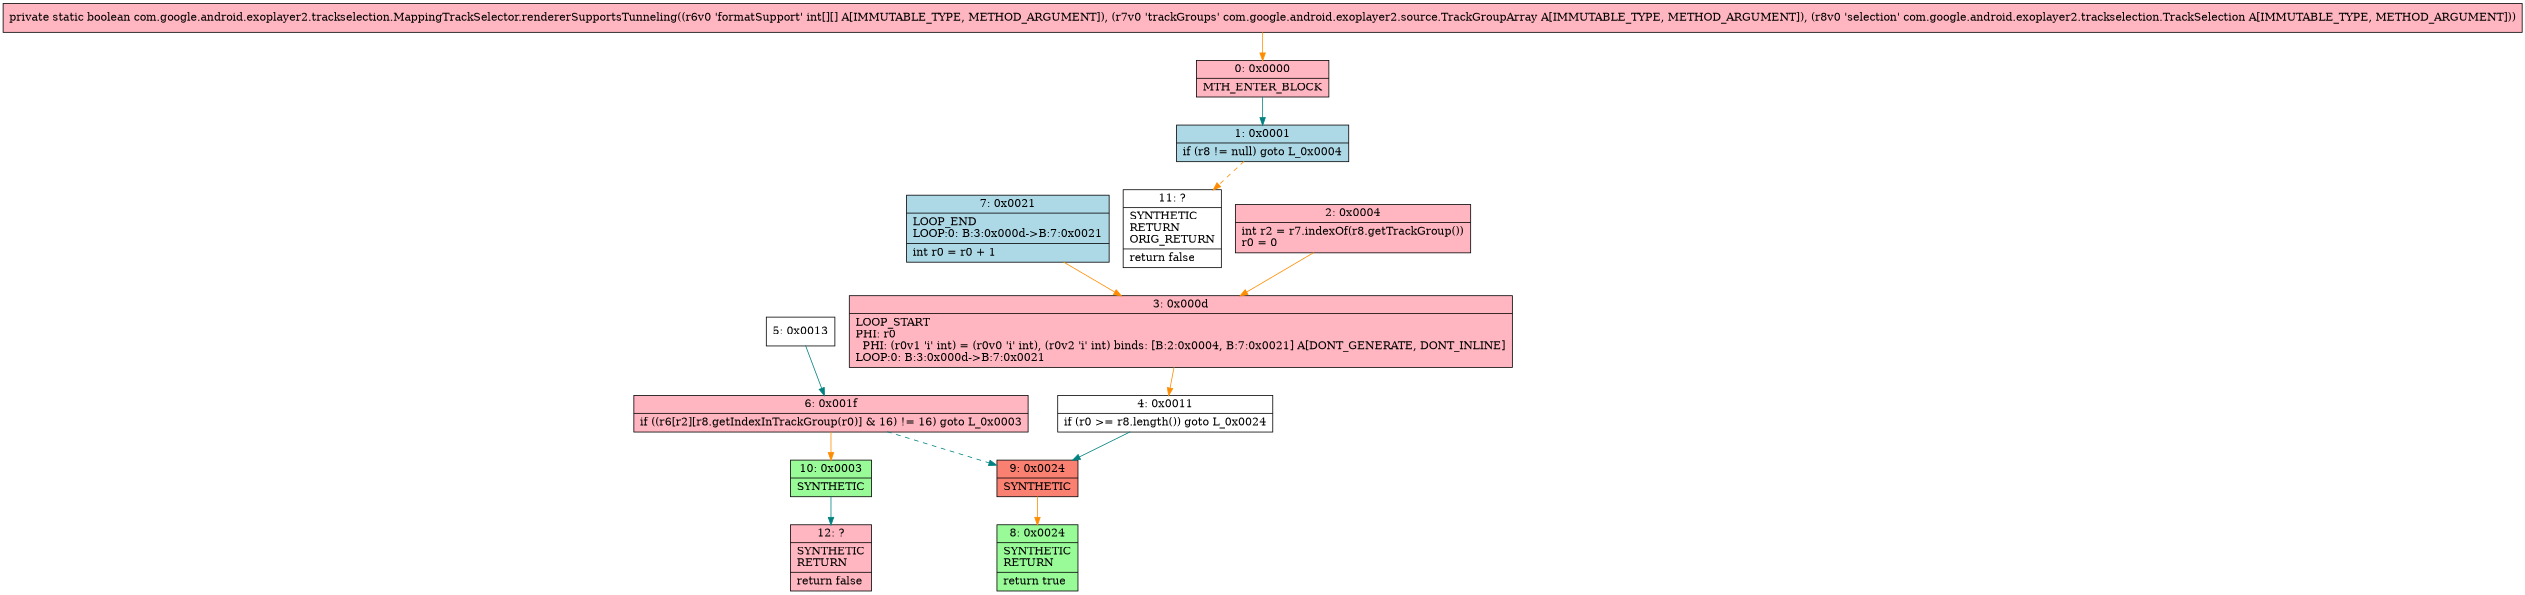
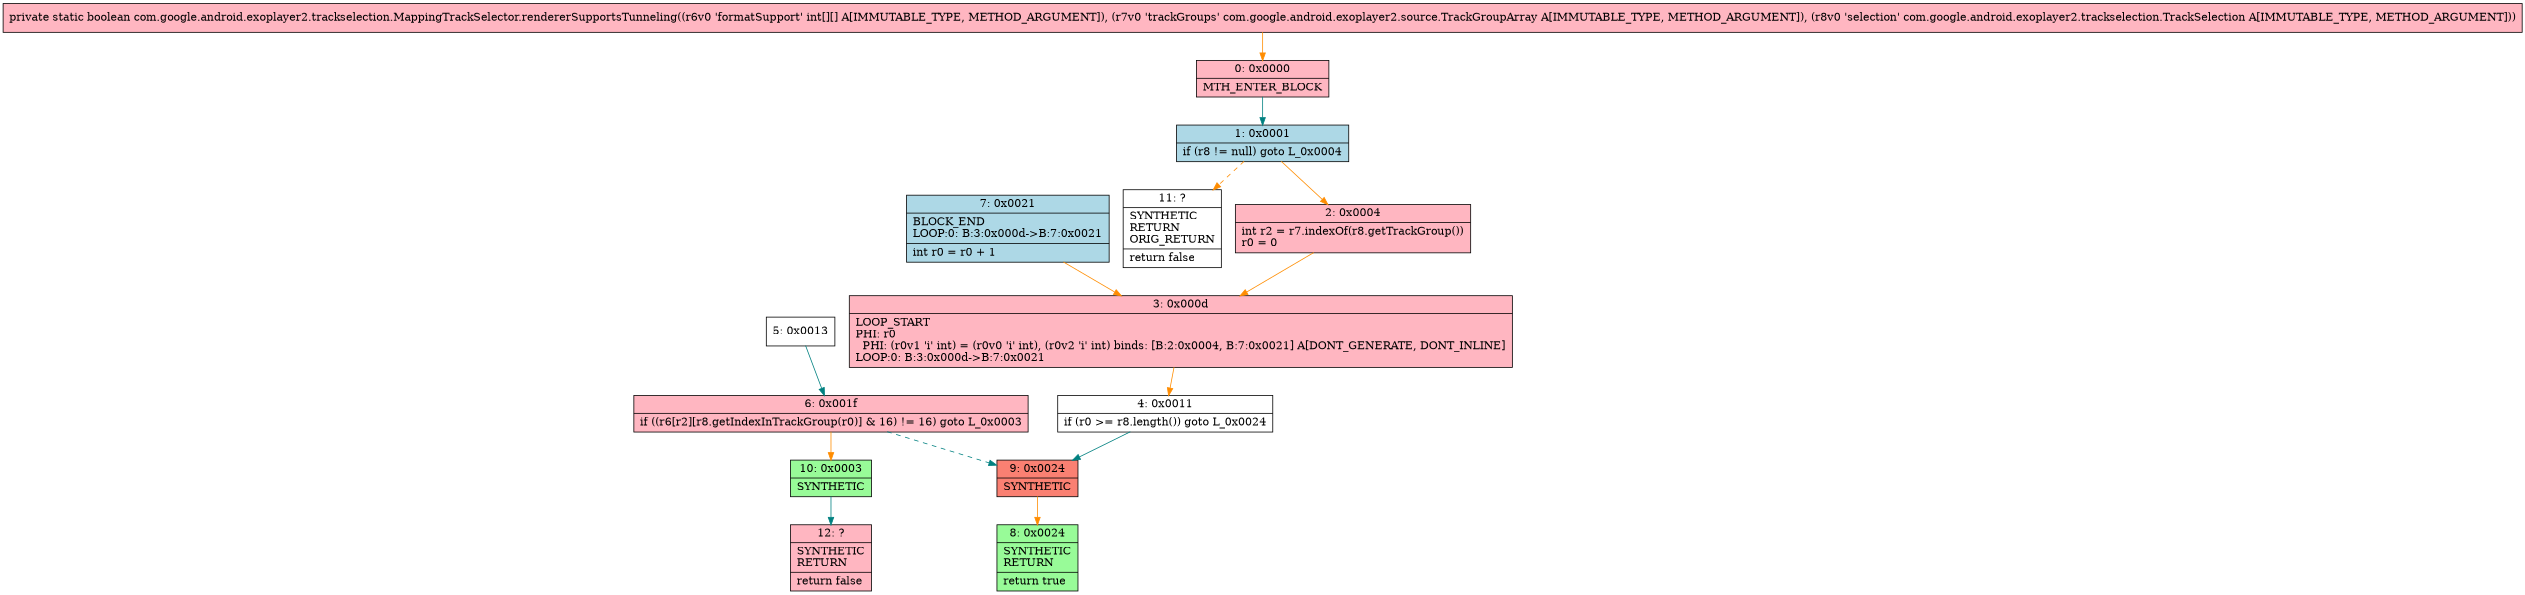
none -> (1302, 180)
(945, 222) -> (949, 222)
